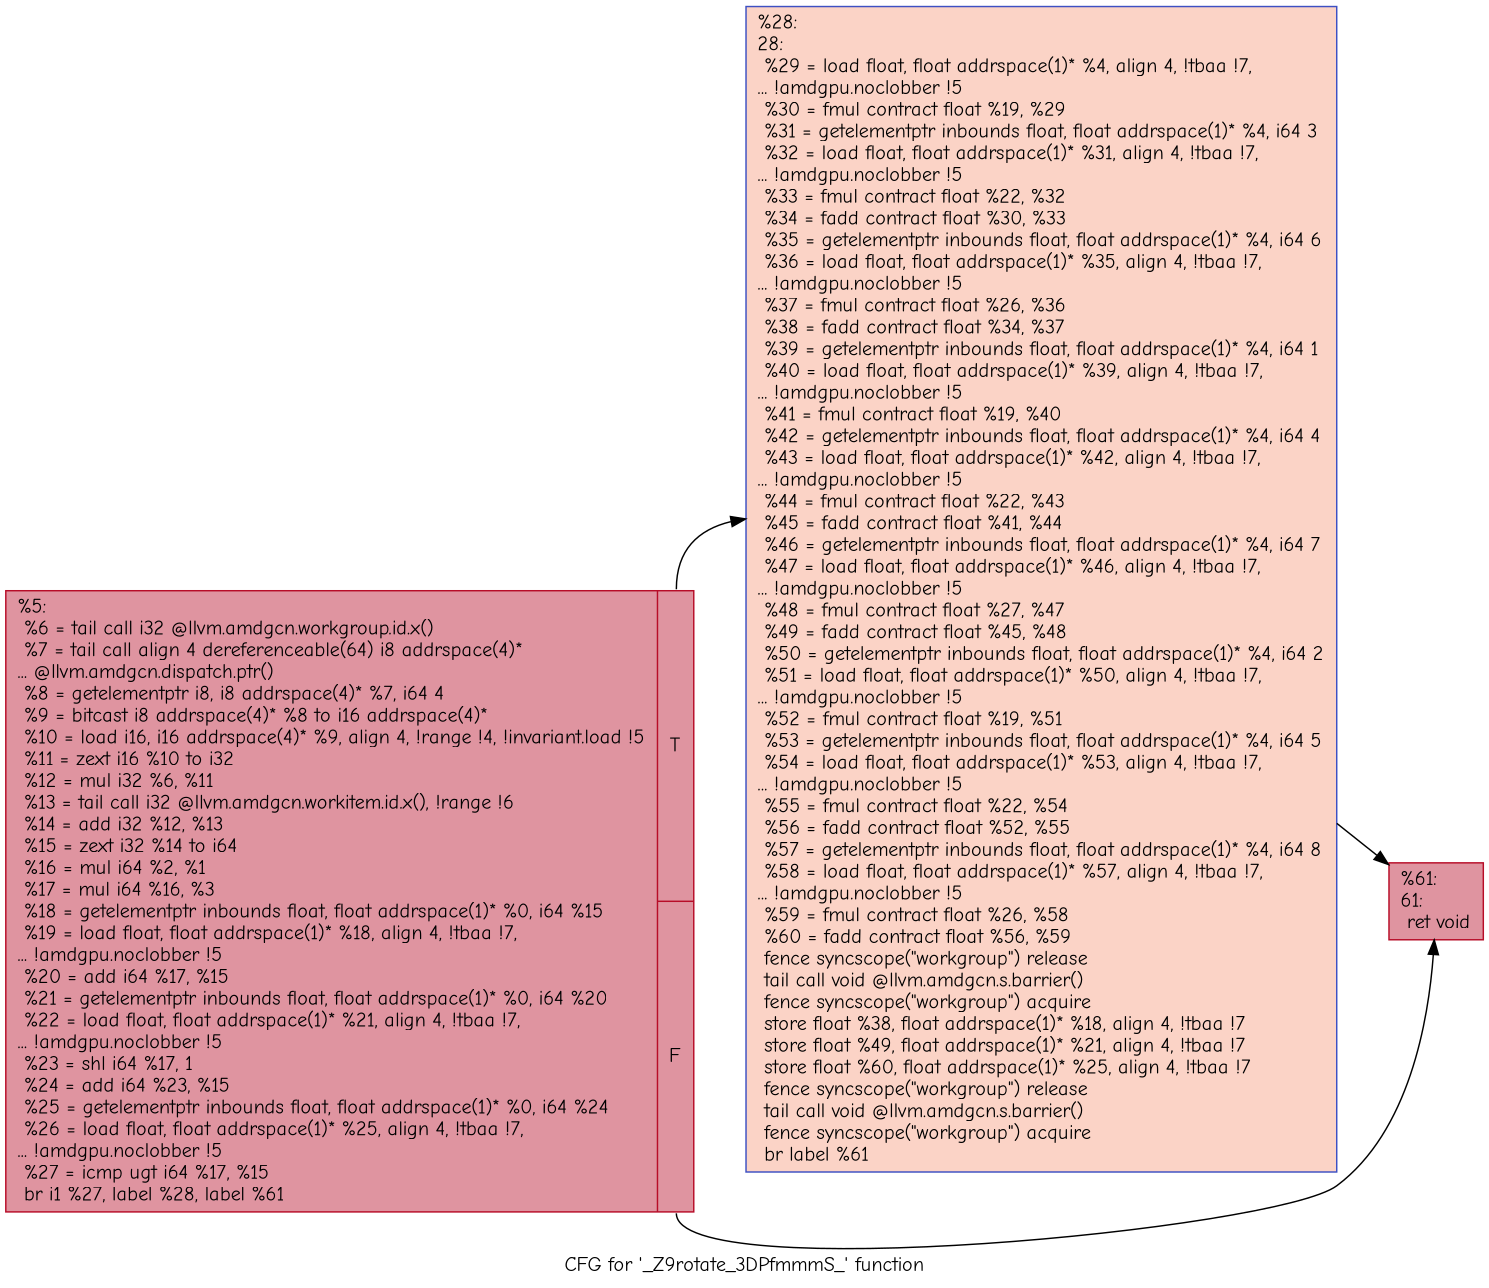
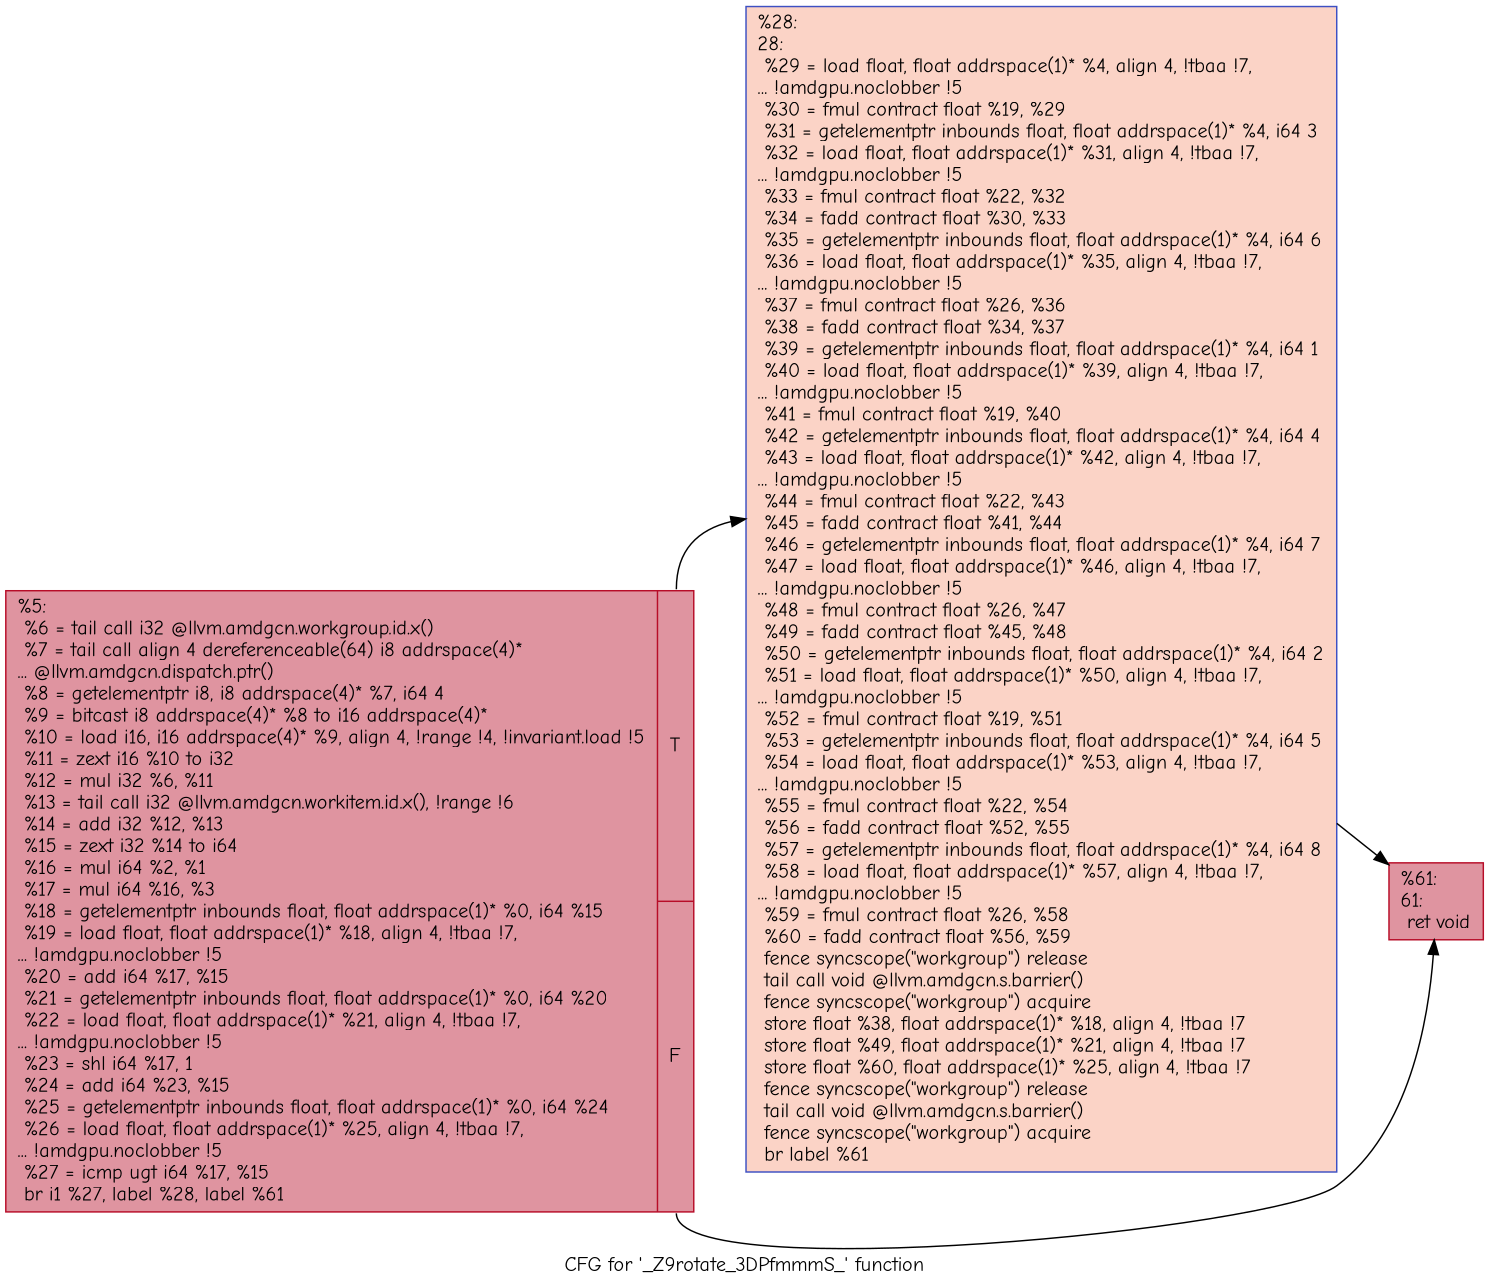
(911, 610) -> (912, 610)
